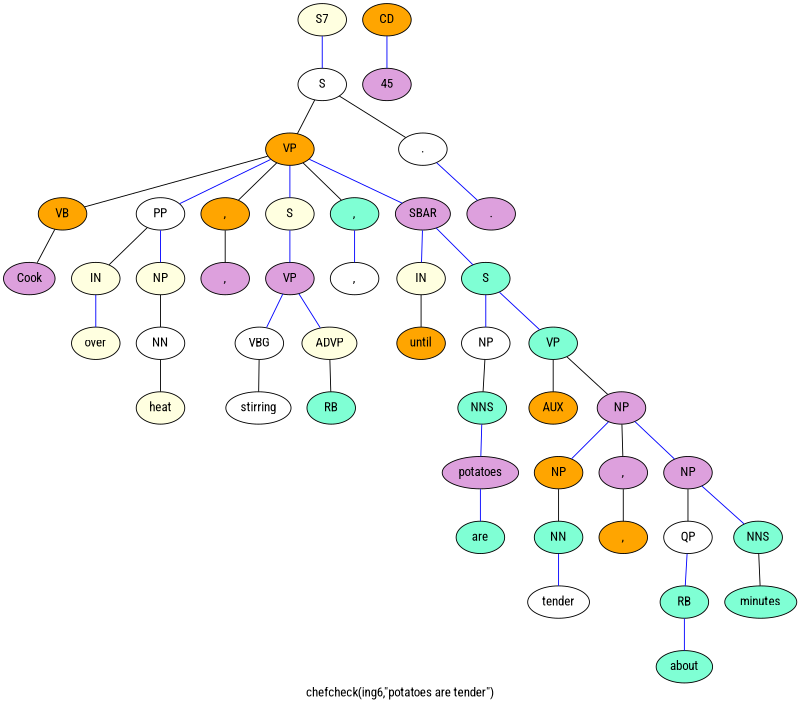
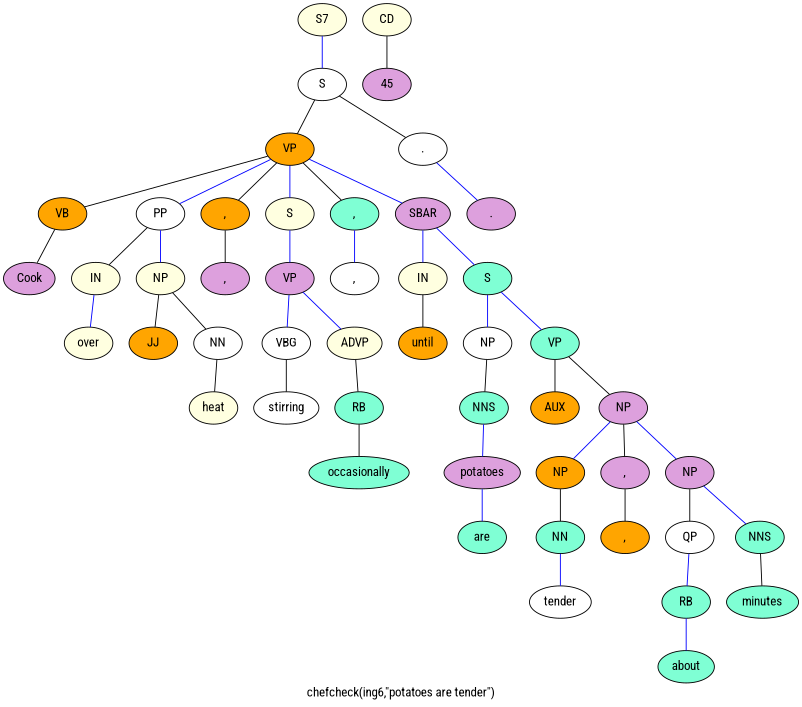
(387, 20) -> (387, 20)
(387, 52) -> (387, 52)
none -> (153, 343)
none -> (359, 473)
